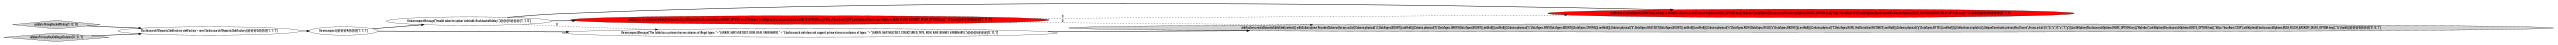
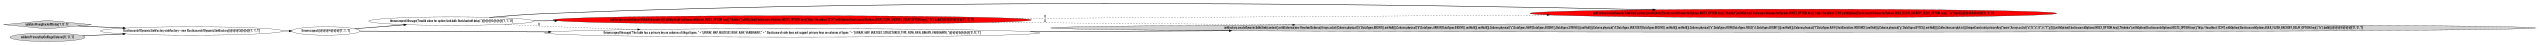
(56, 37) -> (48, 37)
